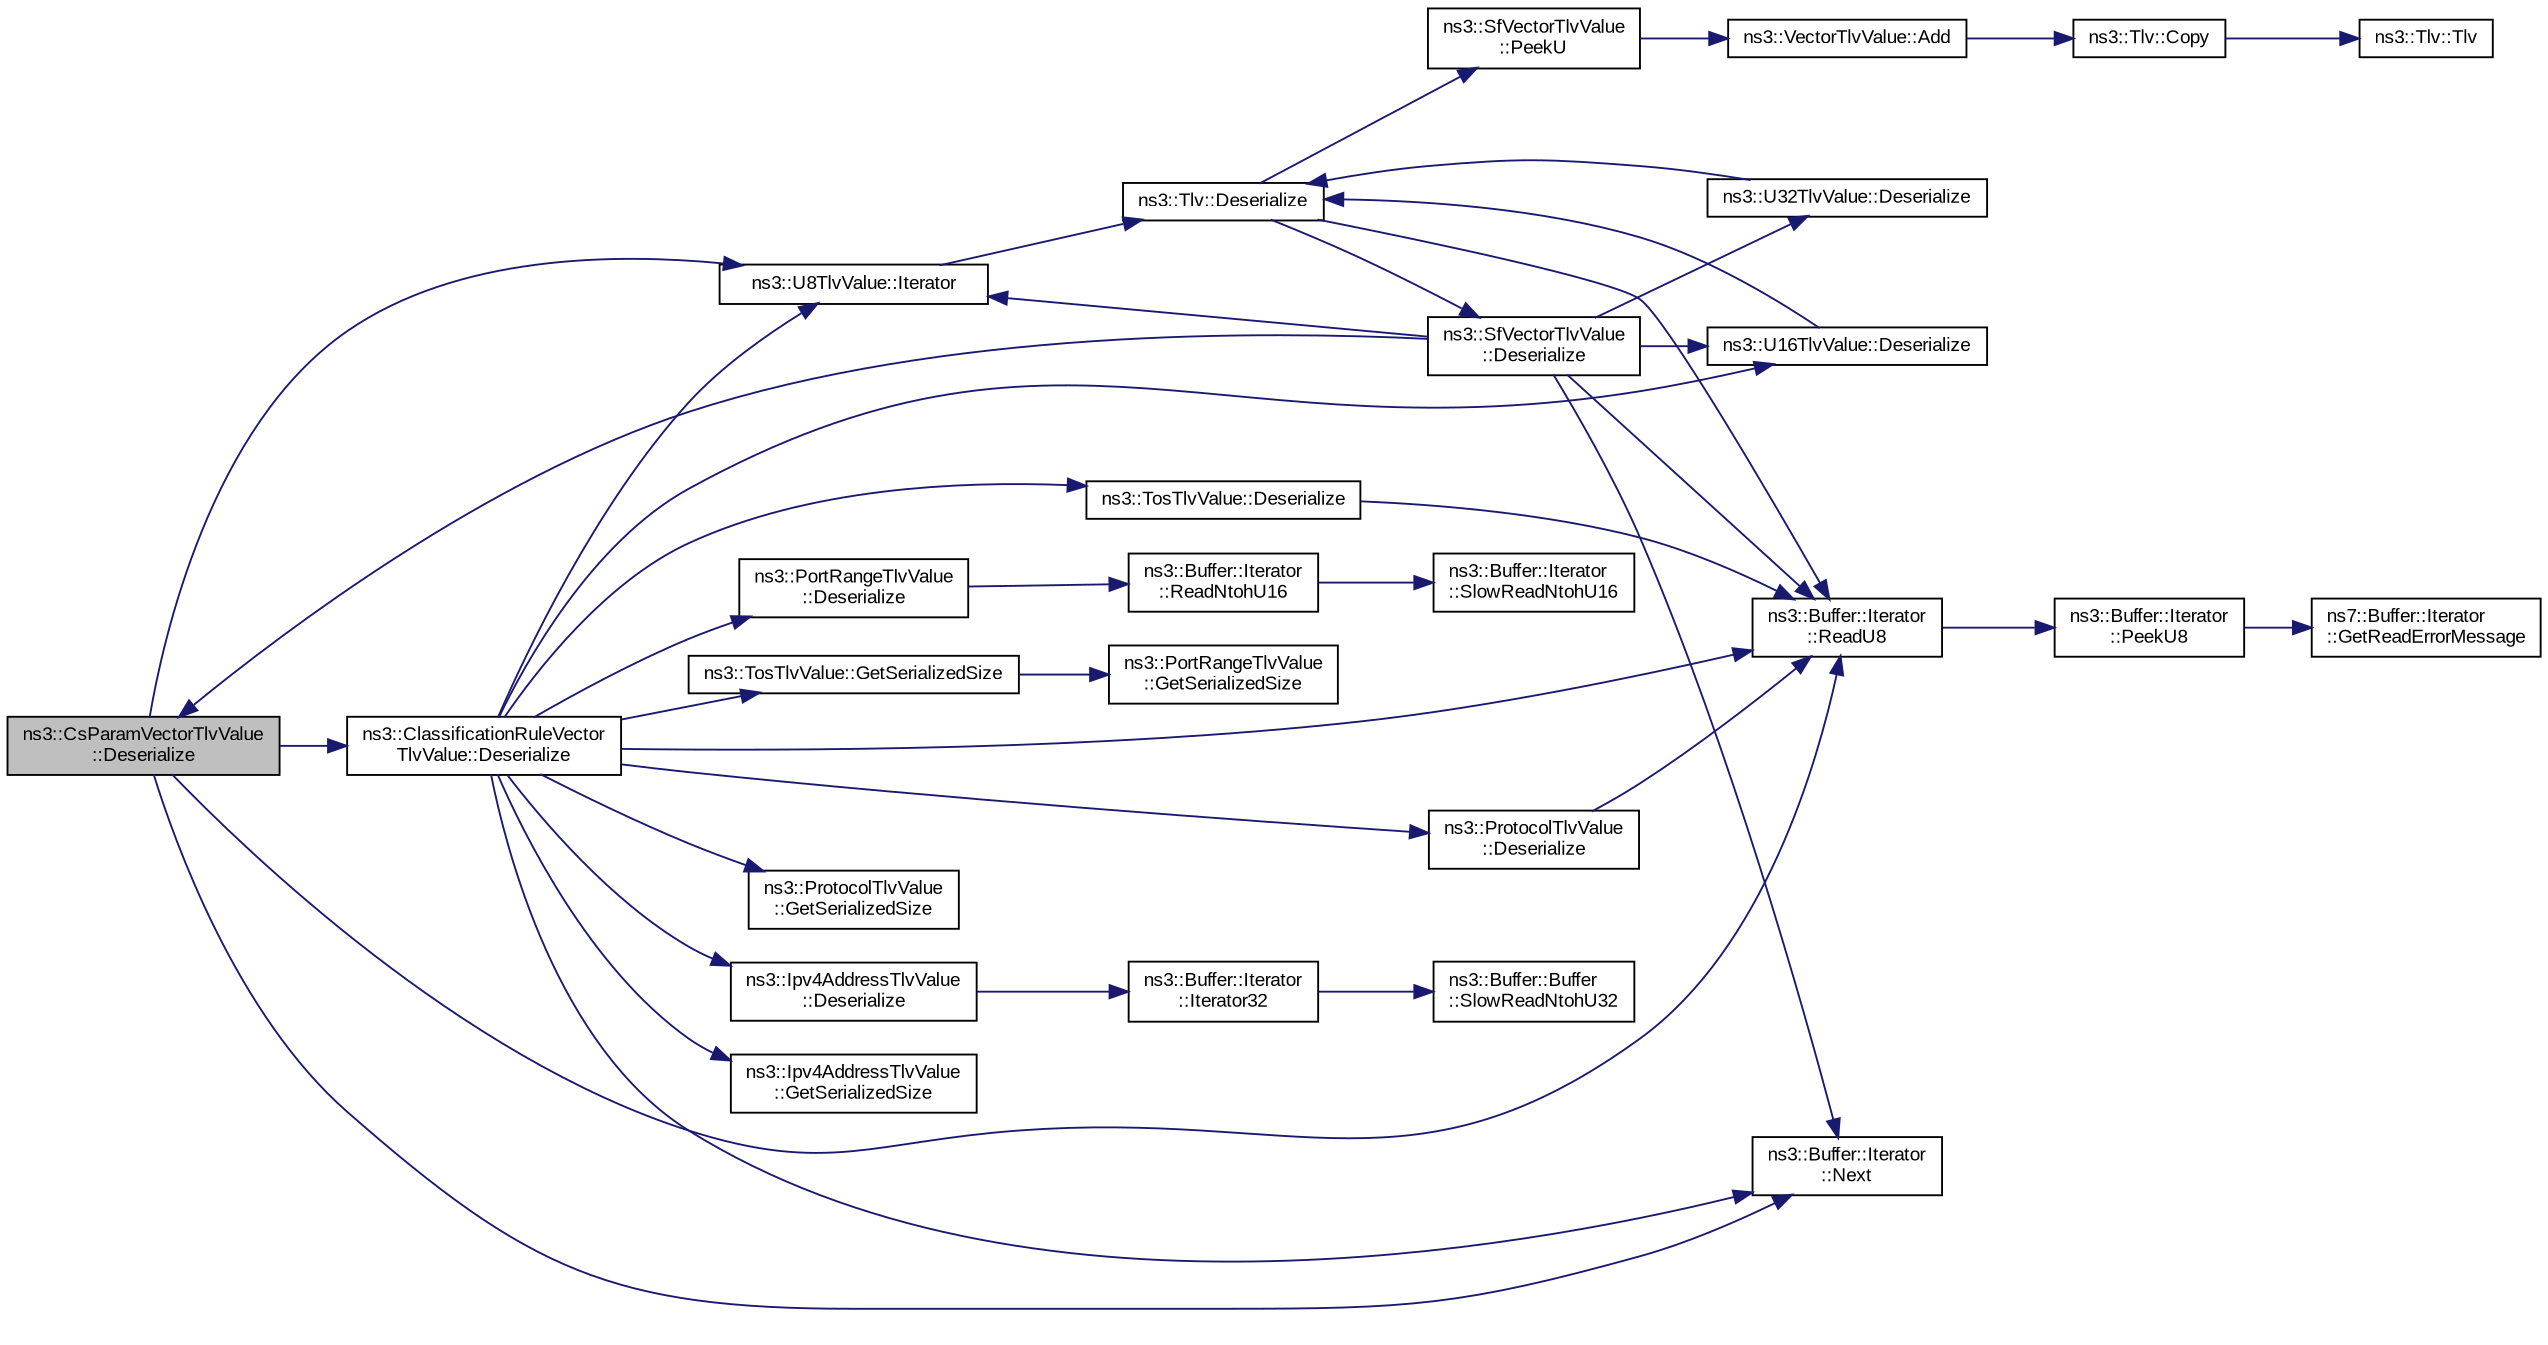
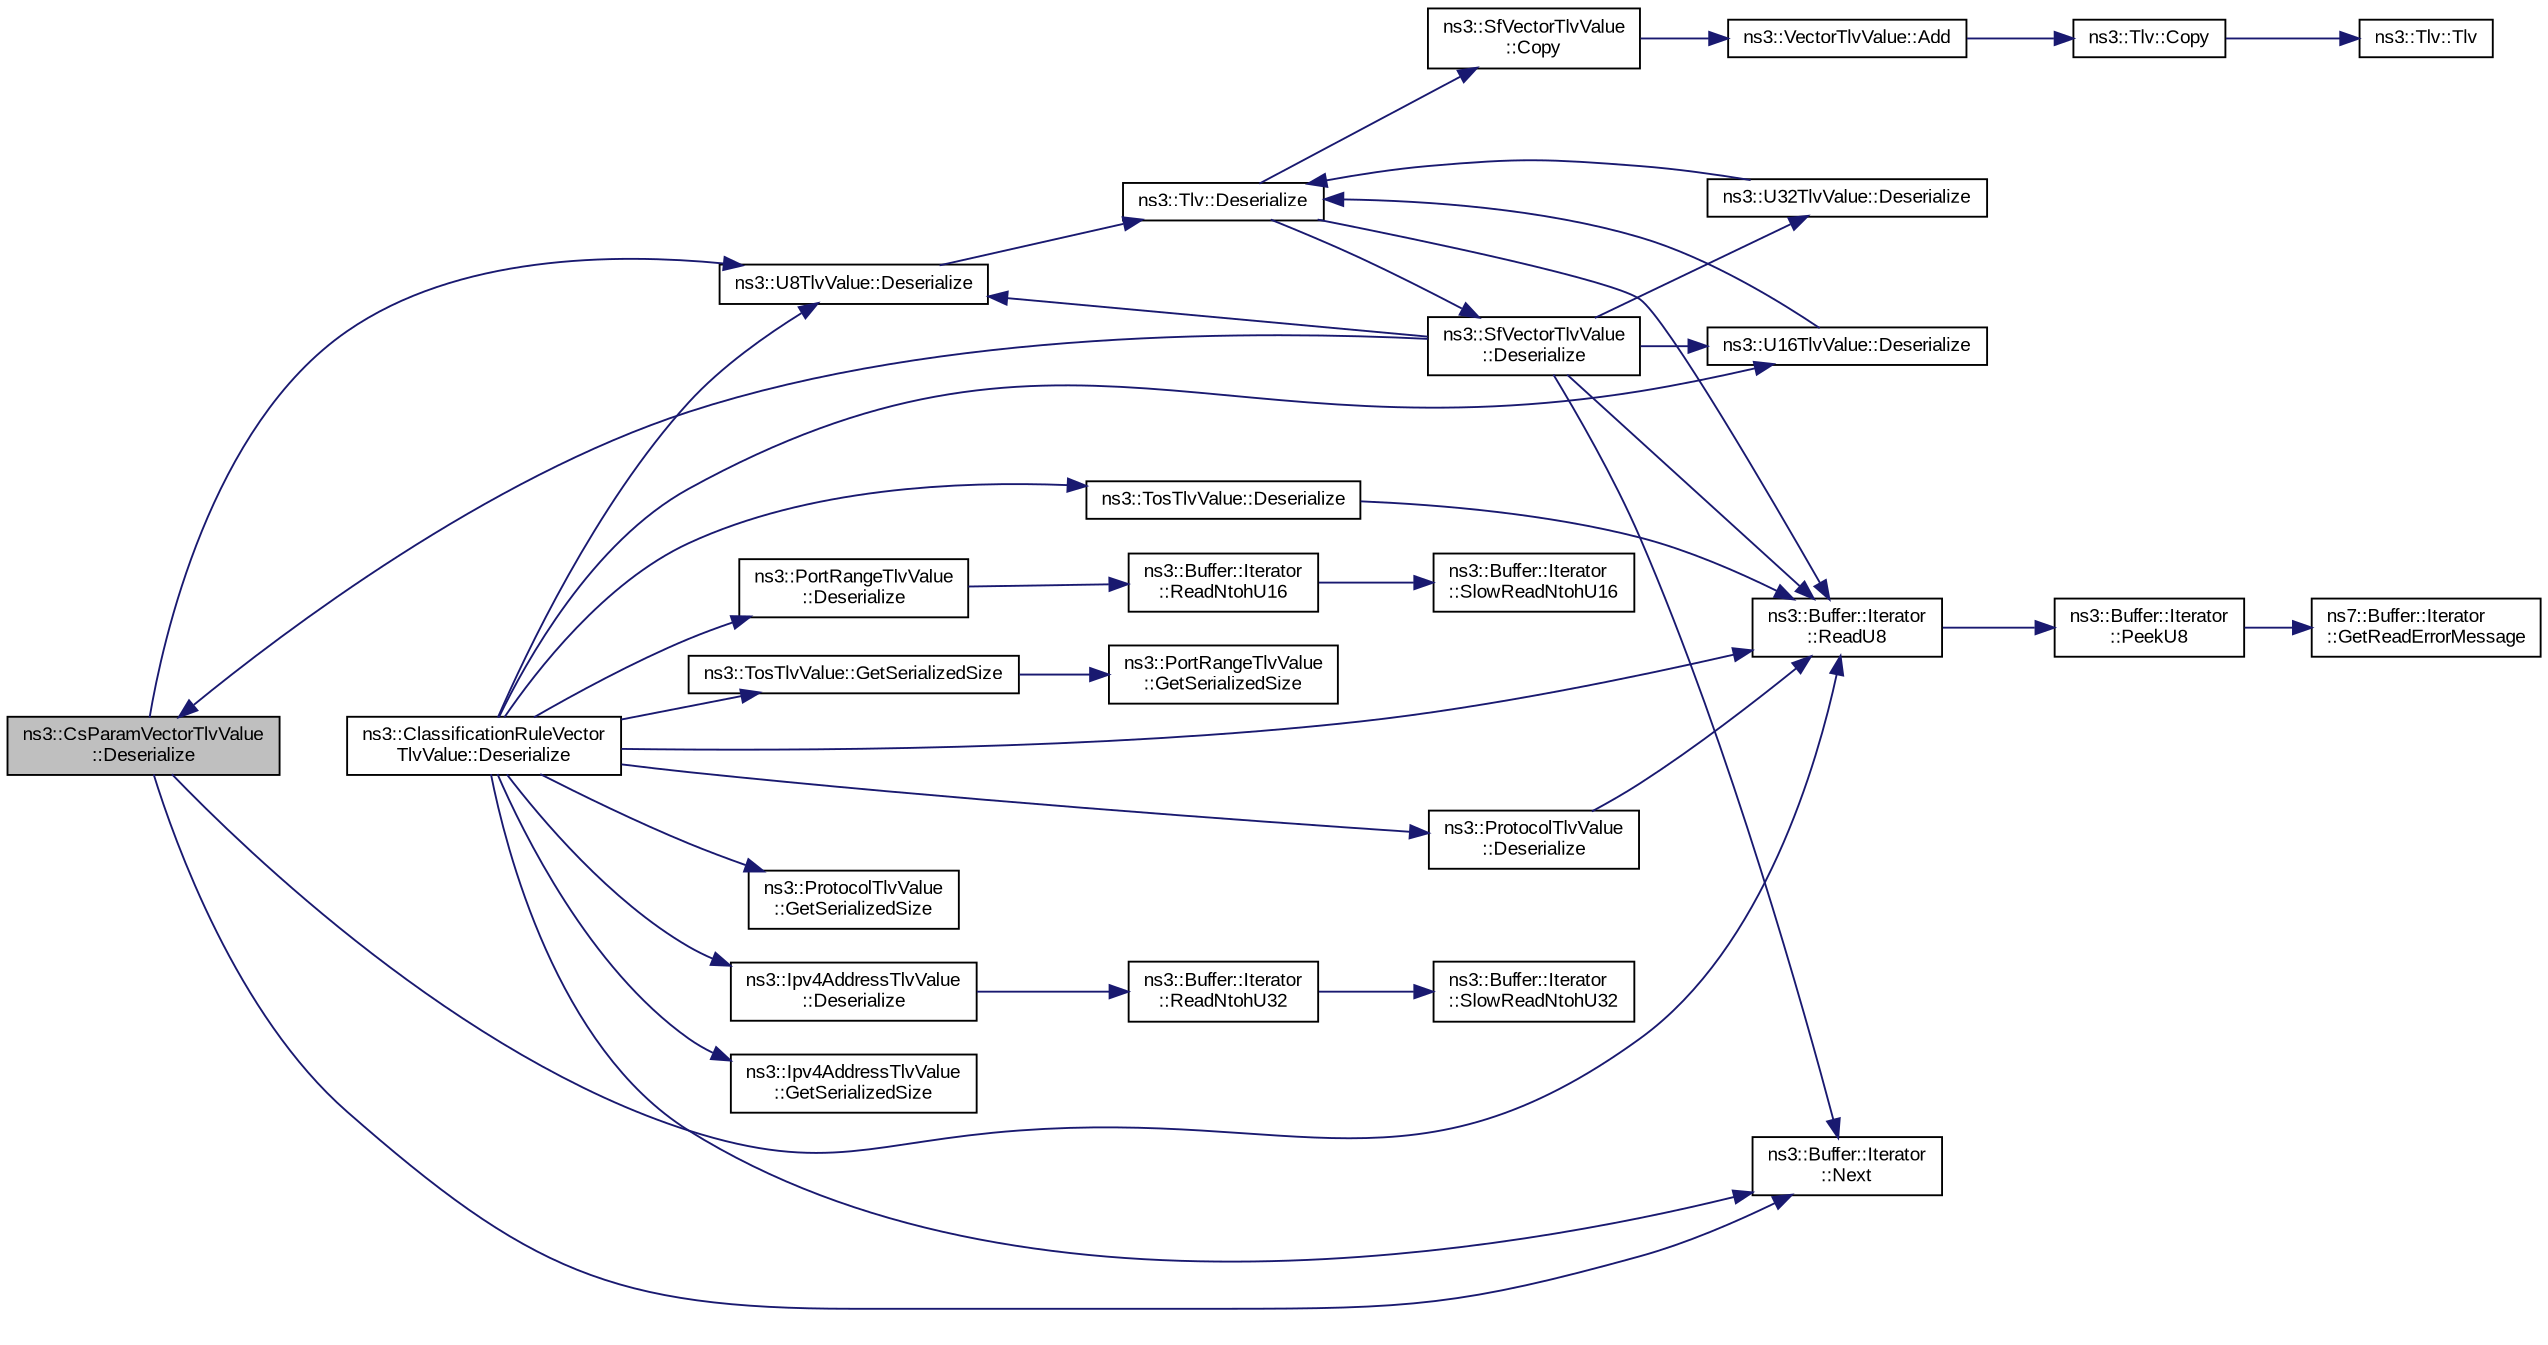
(1534, 38) -> (1534, 38)
(854, 284) -> (854, 284)
(304, 746) -> none
(1223, 992) -> (1223, 992)
(1534, 992) -> (1534, 992)
